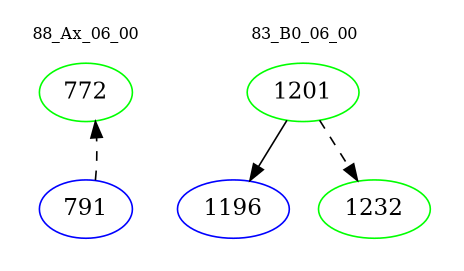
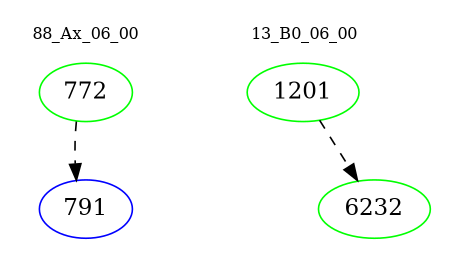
(305, 35) -> (305, 35)
(97, 159) -> (75, 143)
(233, 209) -> none
(374, 209) -> (374, 209)
